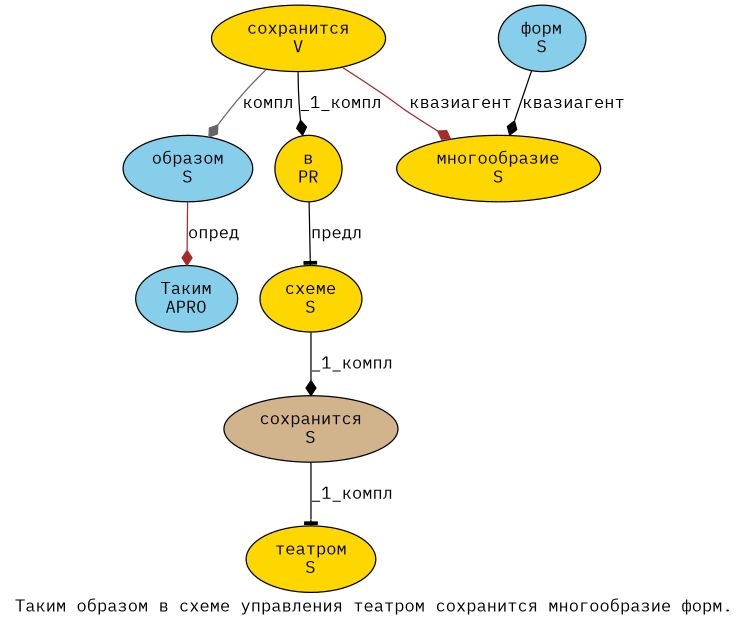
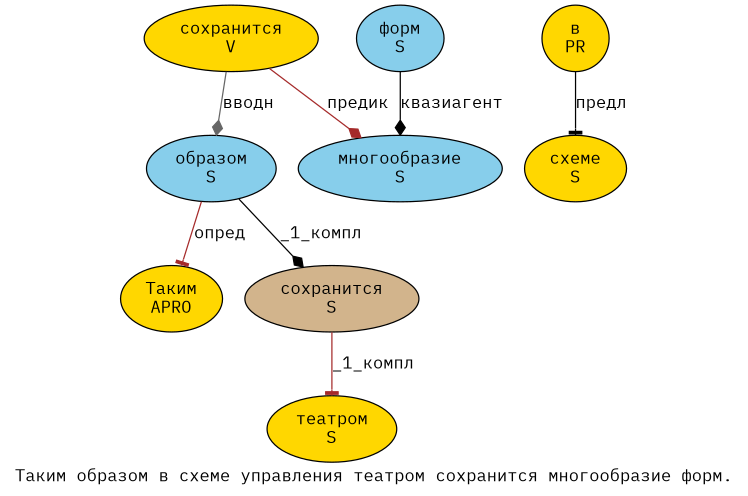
(299, 96) -> none
(269, 103) -> (249, 103)
(461, 103) -> (358, 103)
(499, 169) -> (400, 169)
(187, 226) -> (192, 231)
(187, 299) -> (172, 299)
(311, 356) -> (266, 228)
(311, 491) -> (332, 361)
